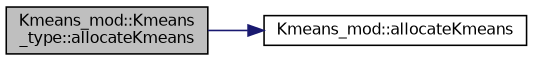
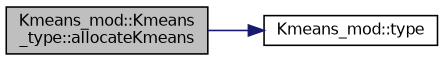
(395, 30) -> (351, 30)
